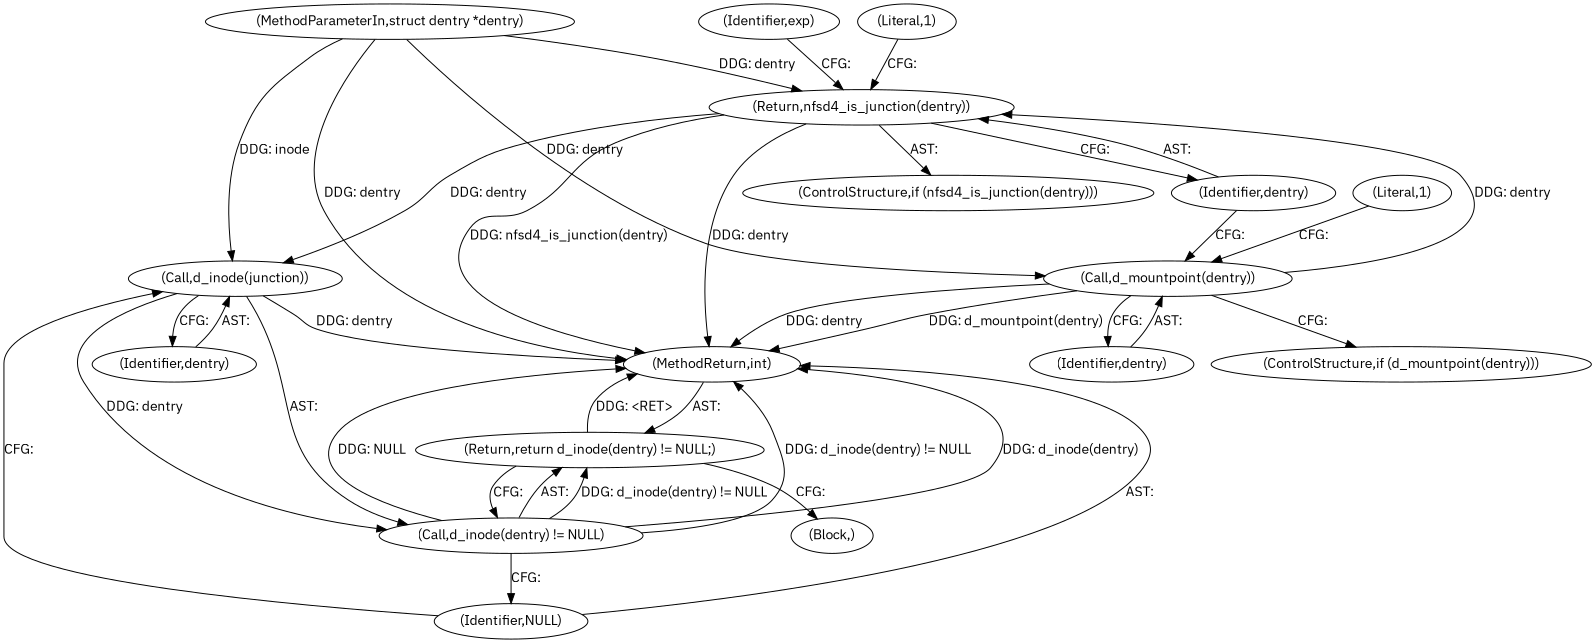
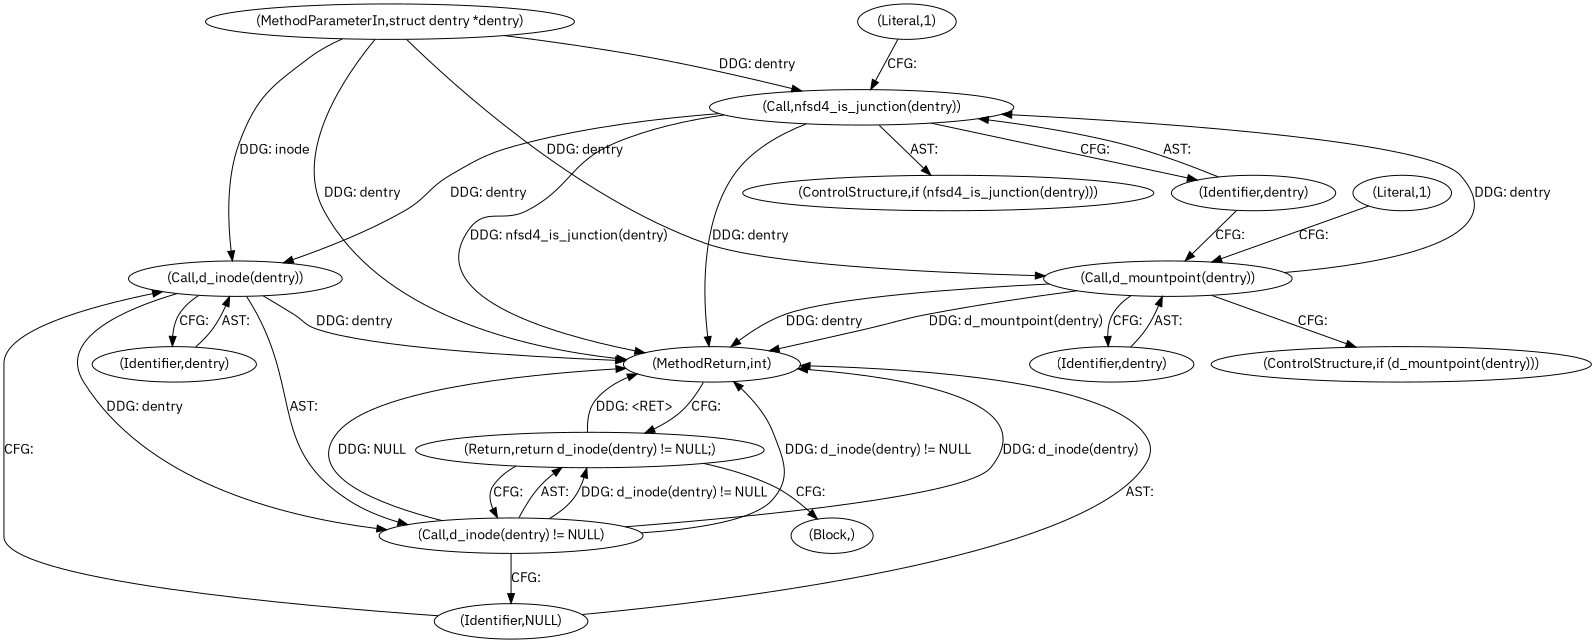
(769, 22) -> none
(862, 107) -> (862, 107)
(235, 279) -> (235, 279)
(708, 407) -> (708, 407)
